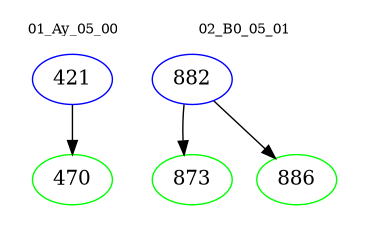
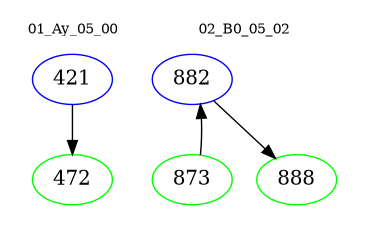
(244, 30) -> (244, 30)
(183, 123) -> (202, 137)
(72, 180) -> (72, 180)
(297, 180) -> (297, 180)
